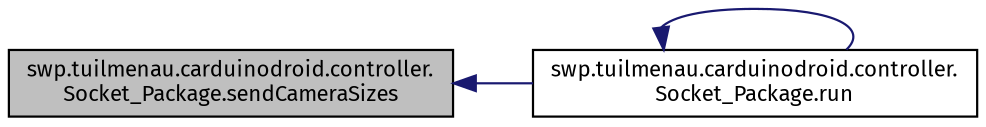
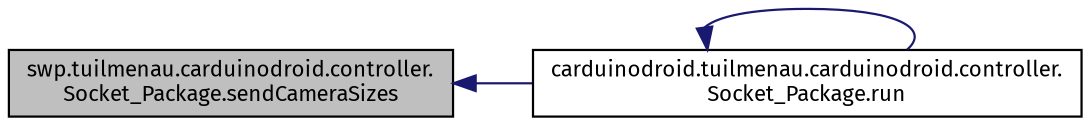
(755, 83) -> (807, 83)
